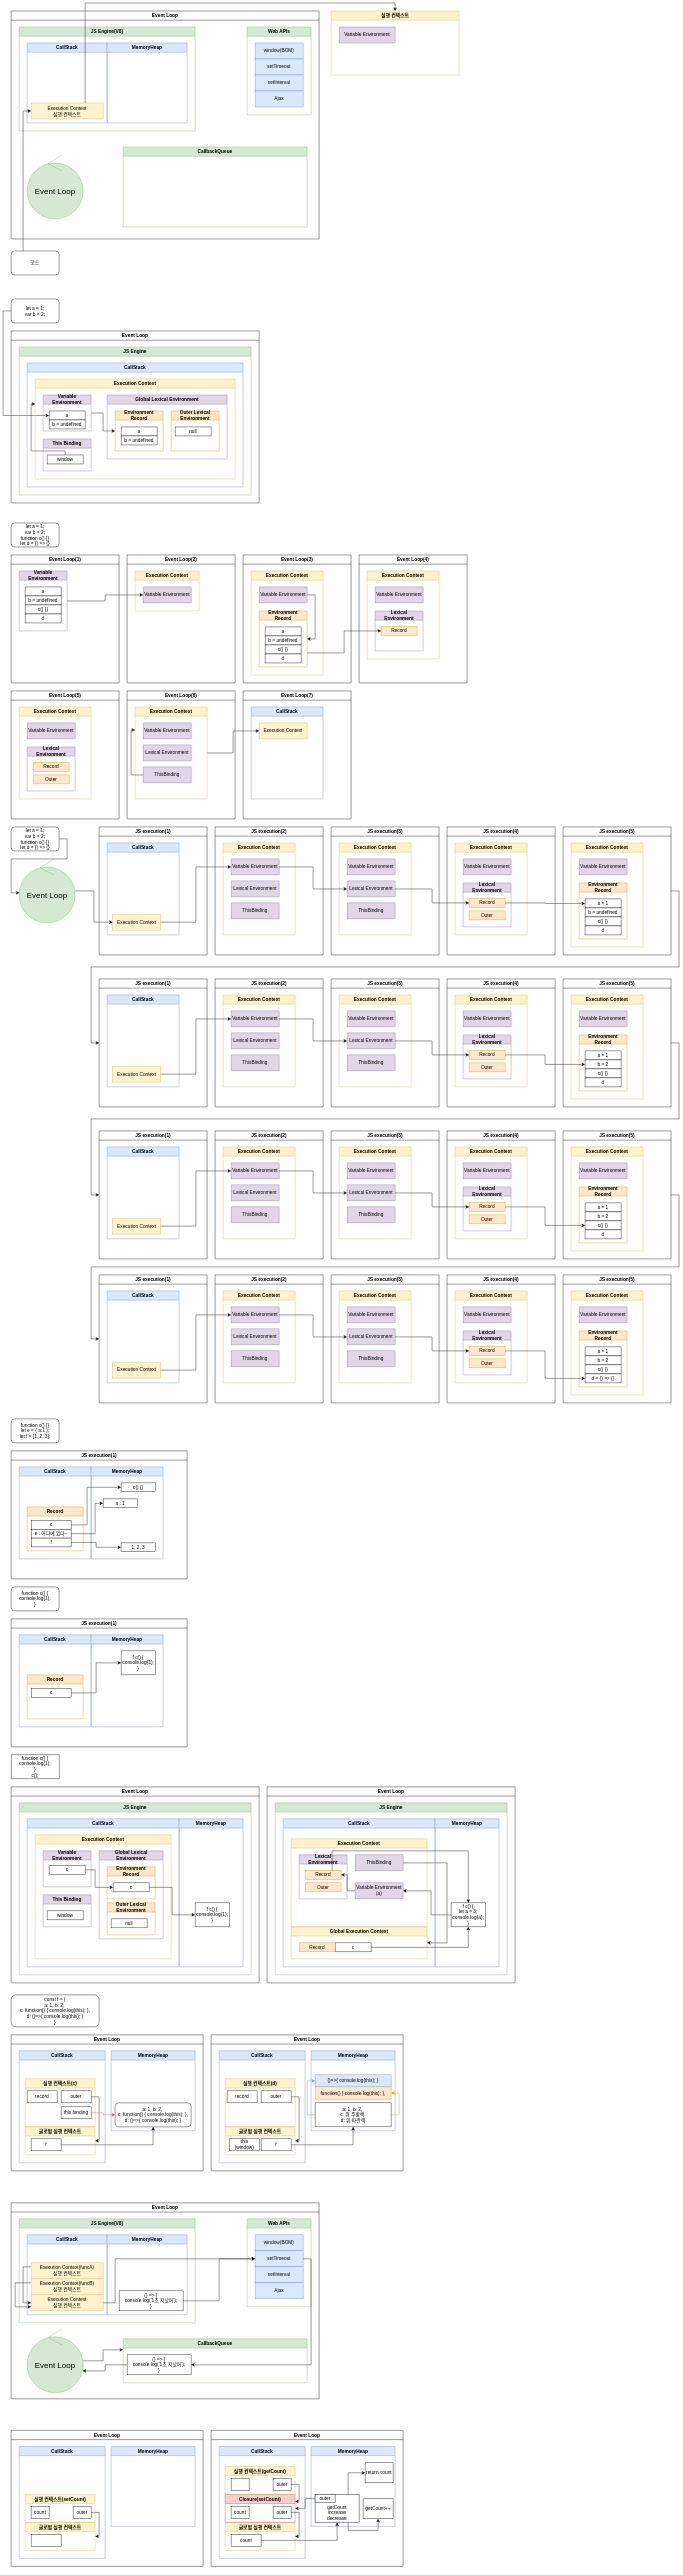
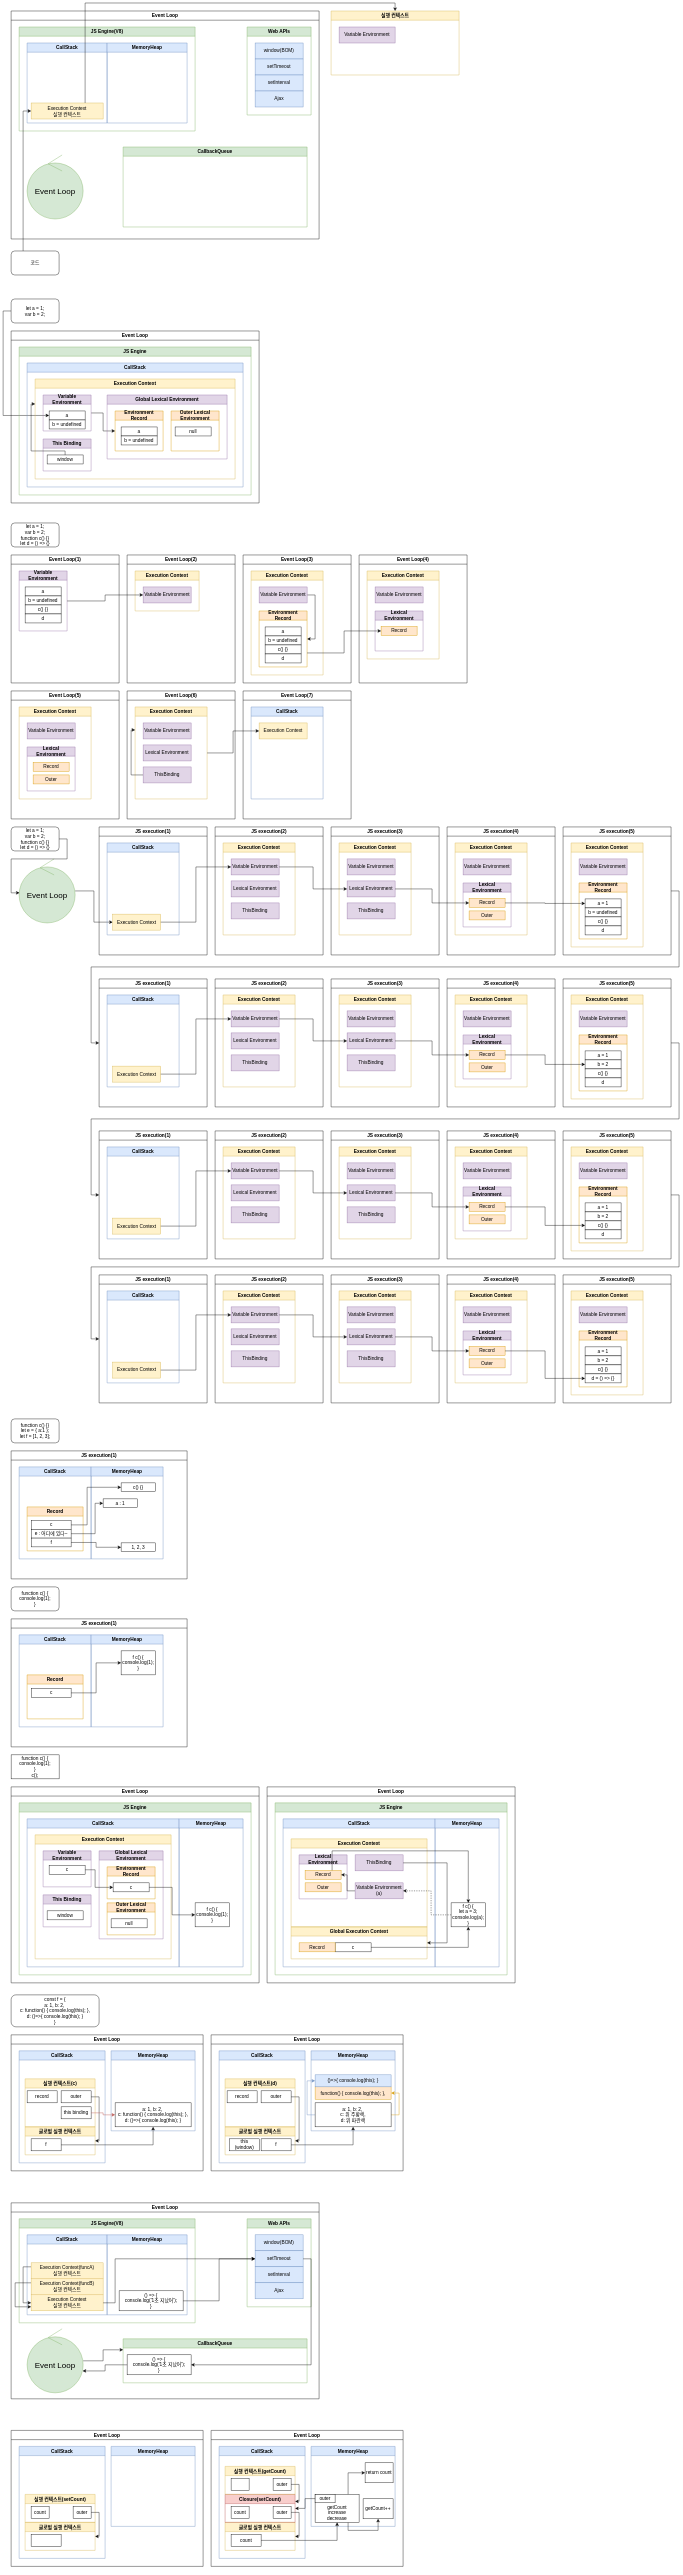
(431, 1901) -> (431, 1901)
(153, 2115) -> (153, 2115)
